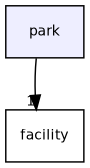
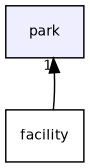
(35, 77) -> (54, 91)
